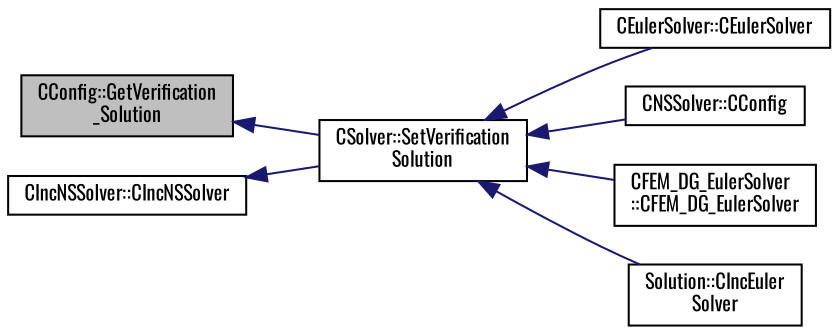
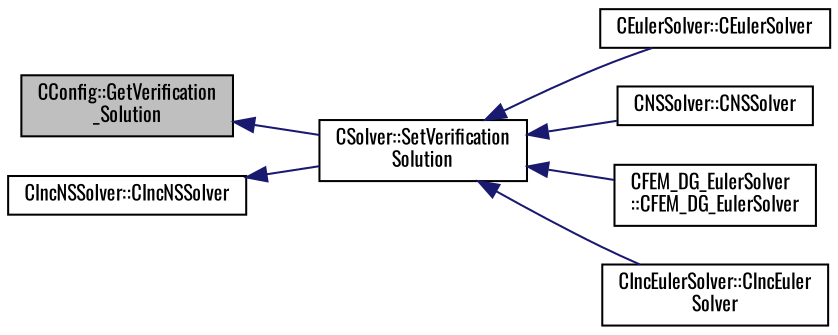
(715, 106) -> (715, 106)
(715, 295) -> (715, 295)
